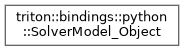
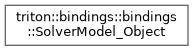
(92, 25) -> (97, 25)
